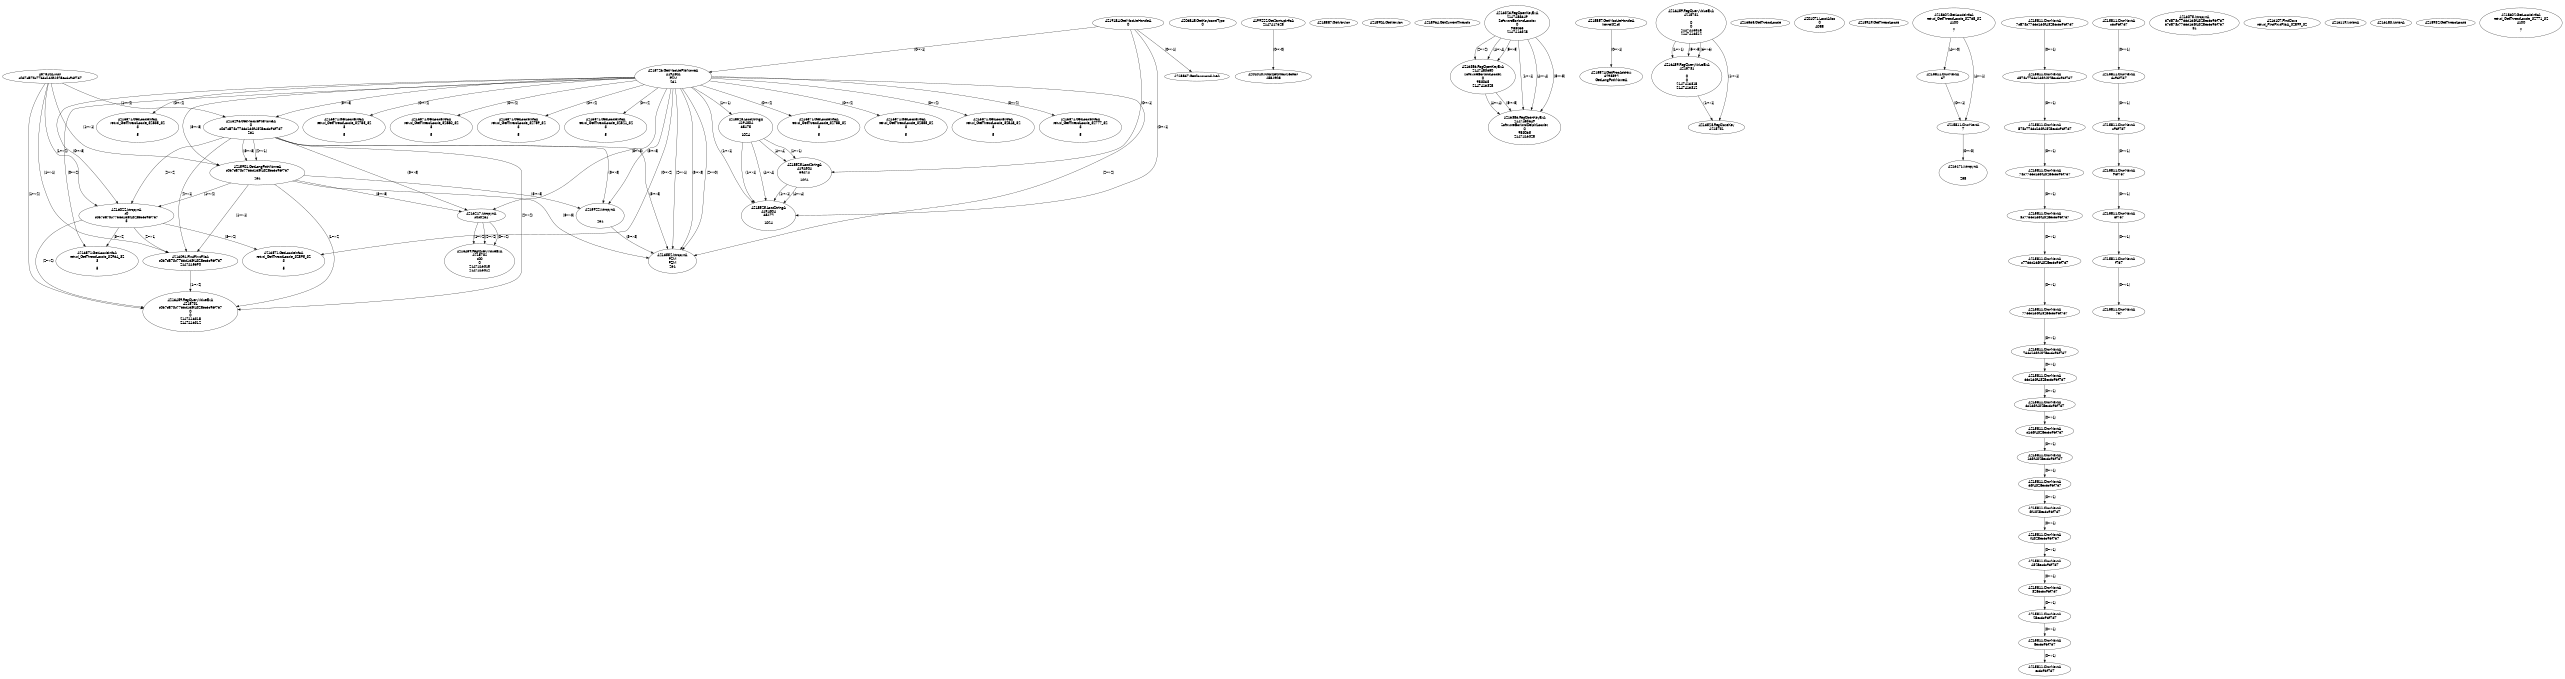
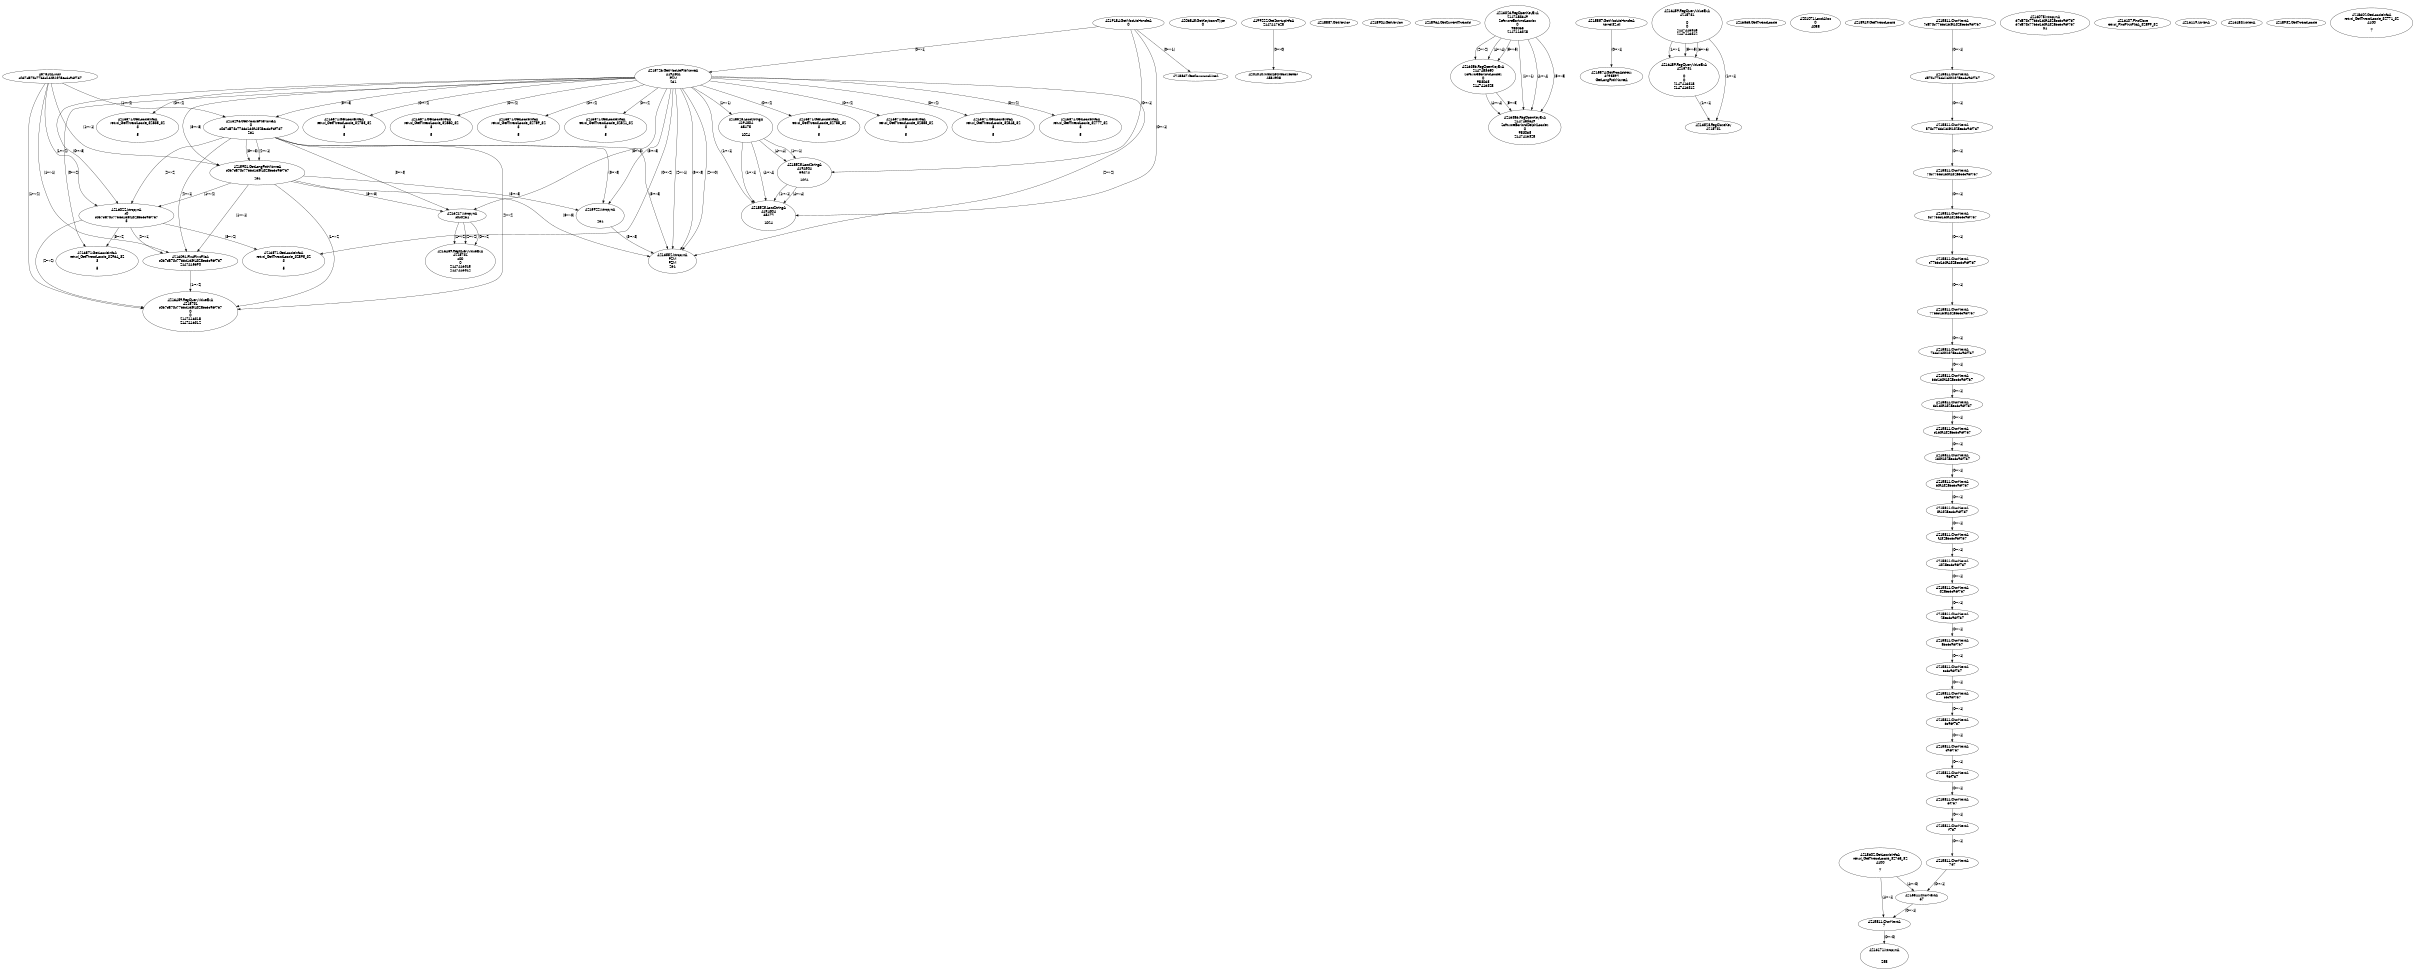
none -> (1952, 681)
none -> (1938, 879)
